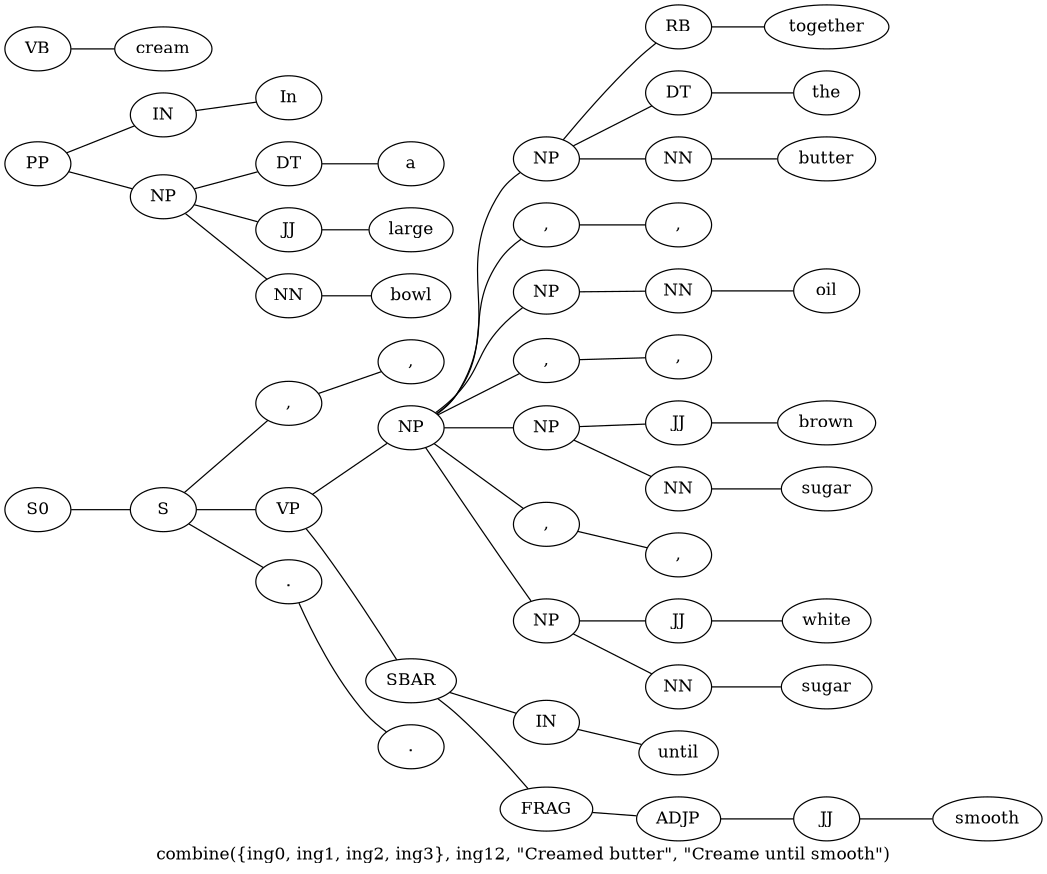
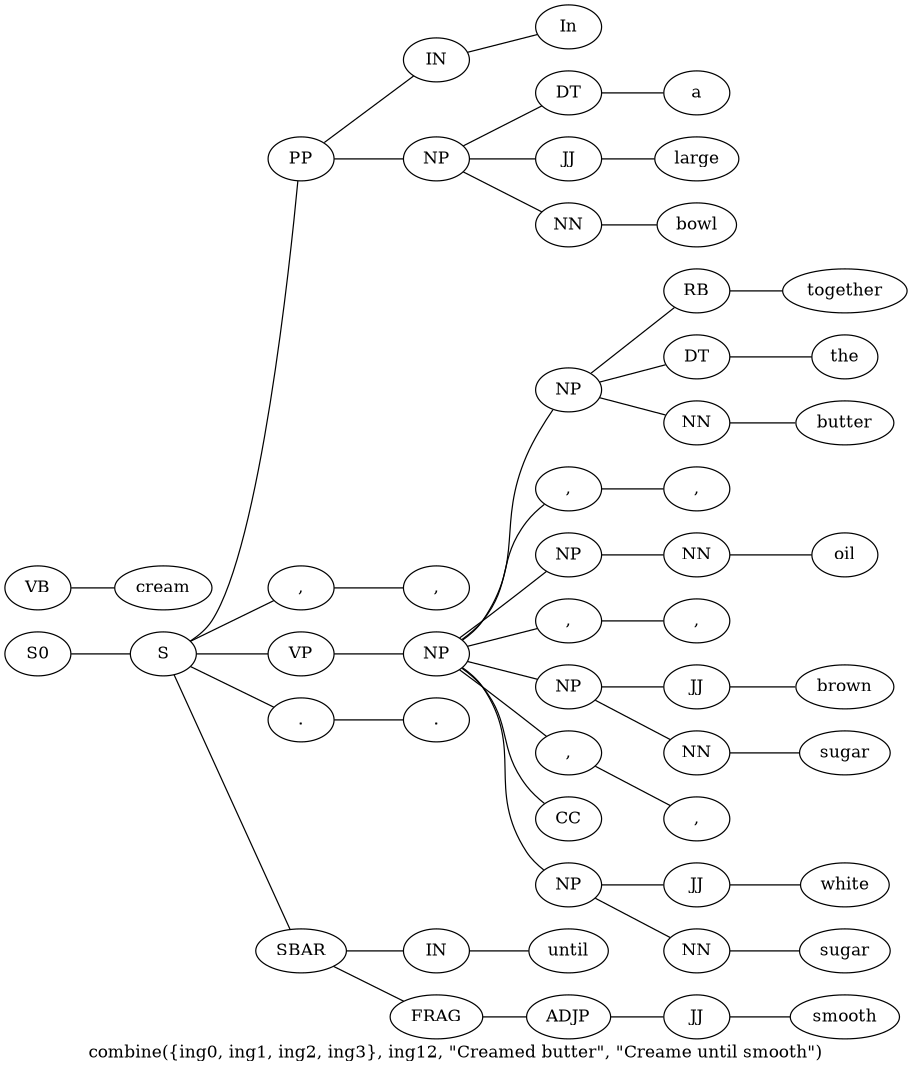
none -> (267, 419)
(353, 593) -> (232, 802)
none -> (569, 819)
